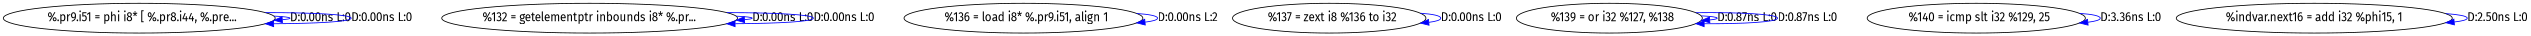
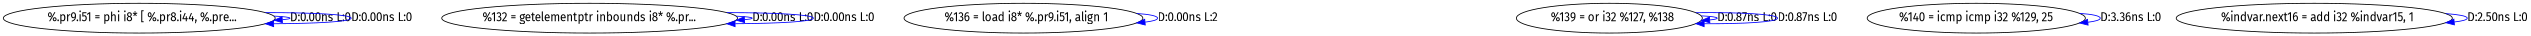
(1329, 18) -> none
(1976, 18) -> (1976, 18)
(2314, 18) -> (2314, 18)
